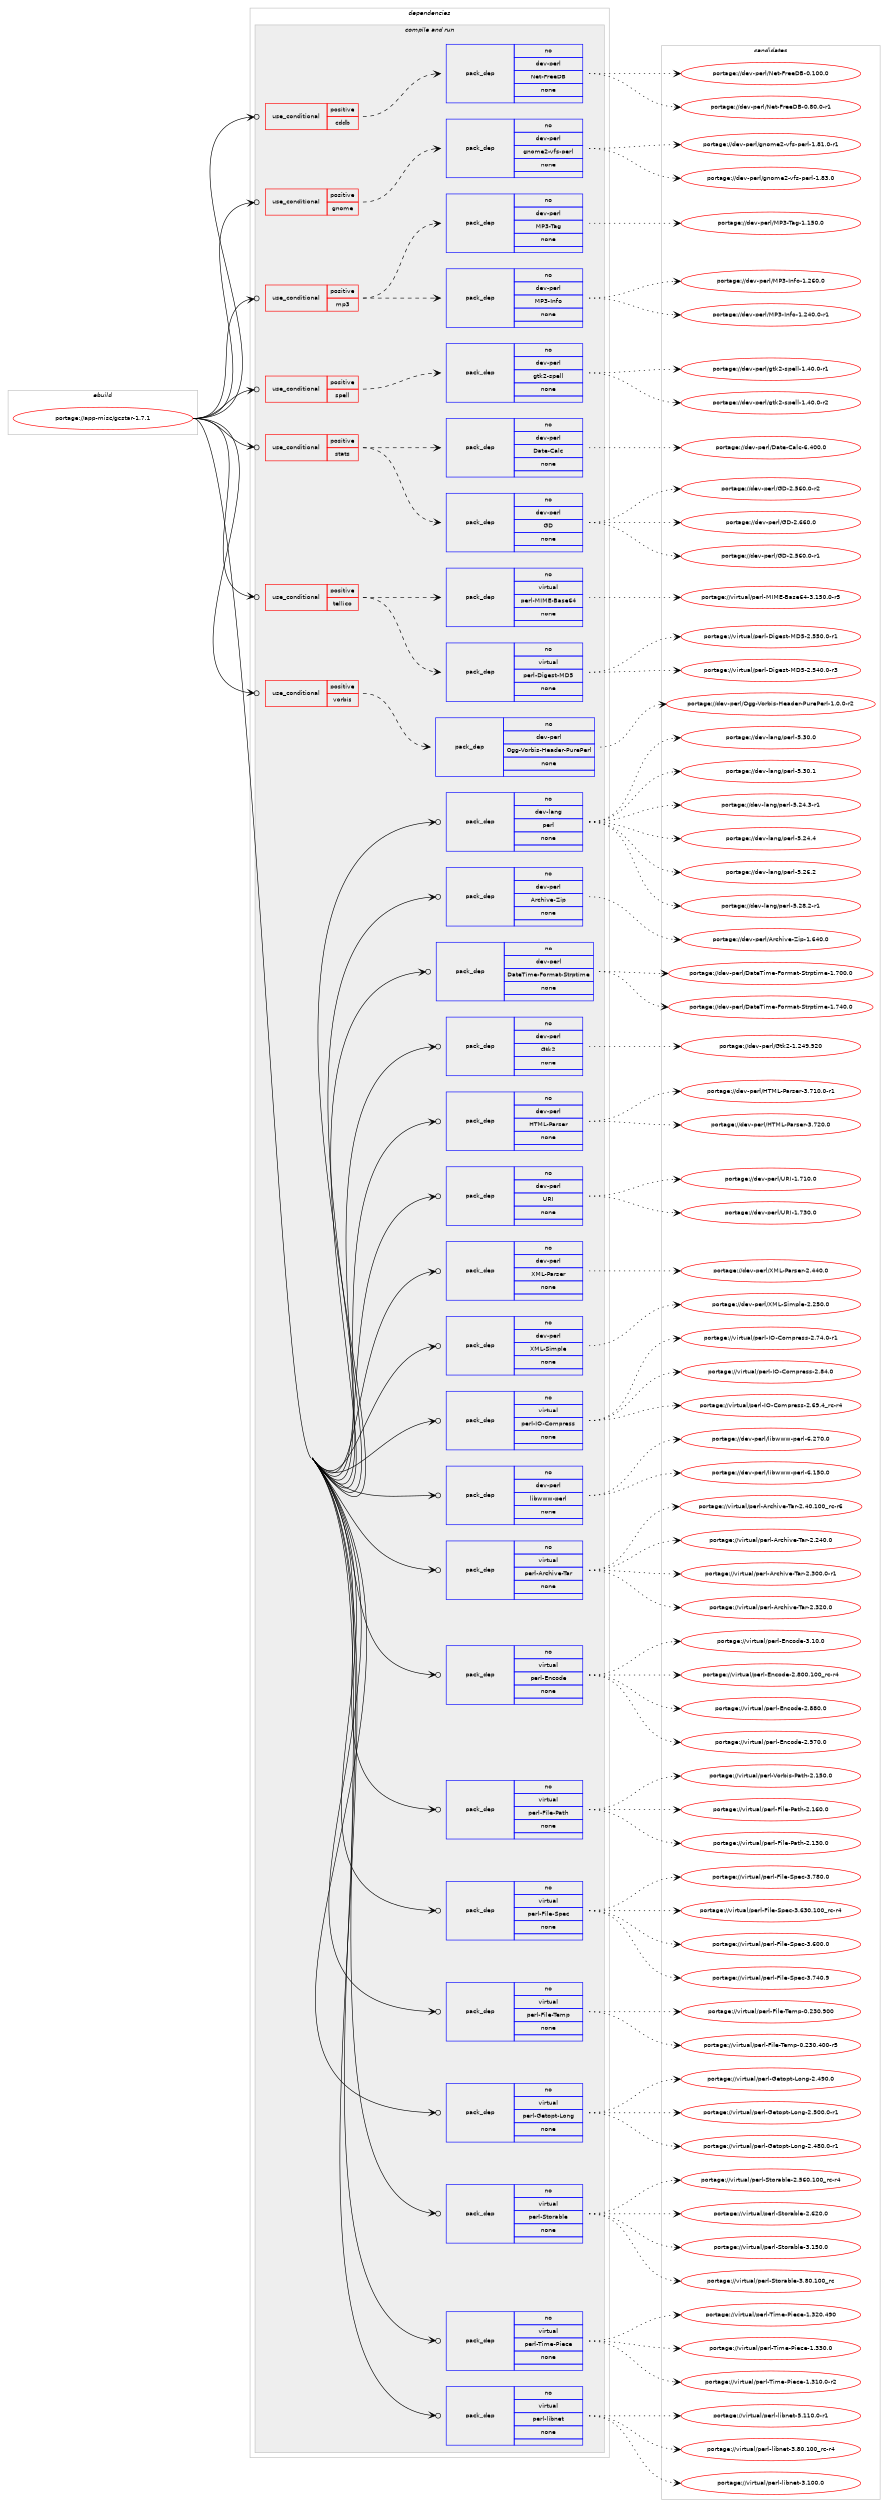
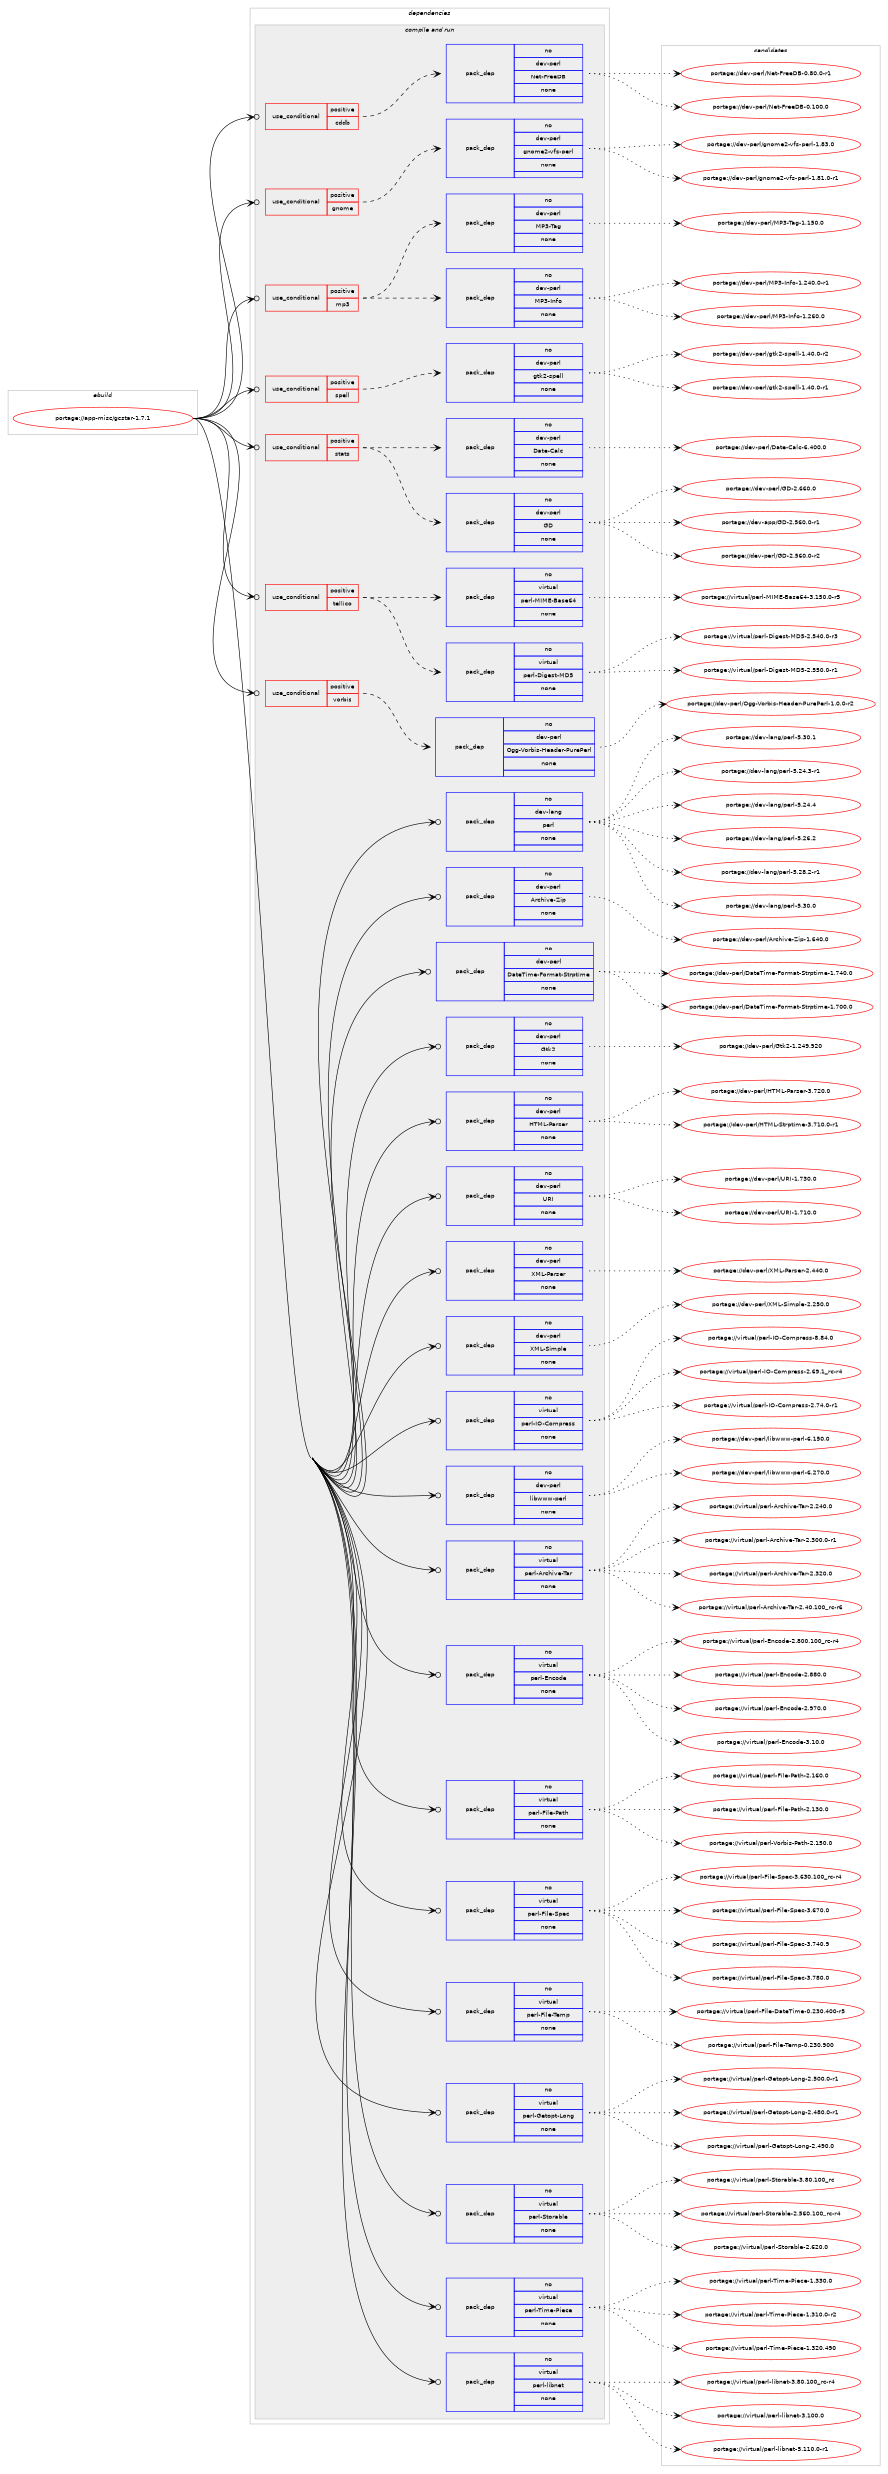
(771, 556) -> (771, 523)
(771, 1091) -> (771, 1125)
(771, 1372) -> (771, 1338)
(771, 1406) -> (771, 1372)
(771, 1944) -> (771, 1911)
(771, 2045) -> (771, 2012)
(771, 2247) -> none
